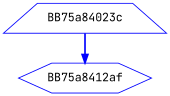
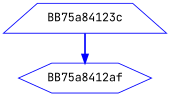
(85, 18) -> (85, 18)
